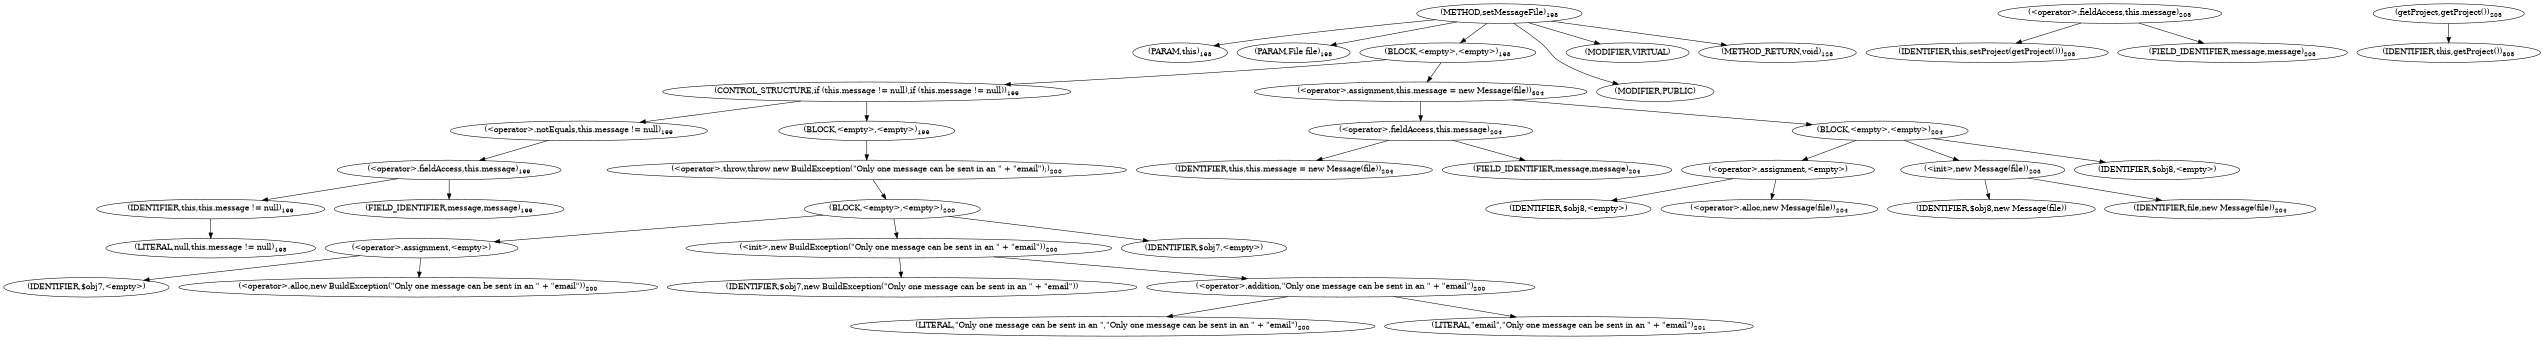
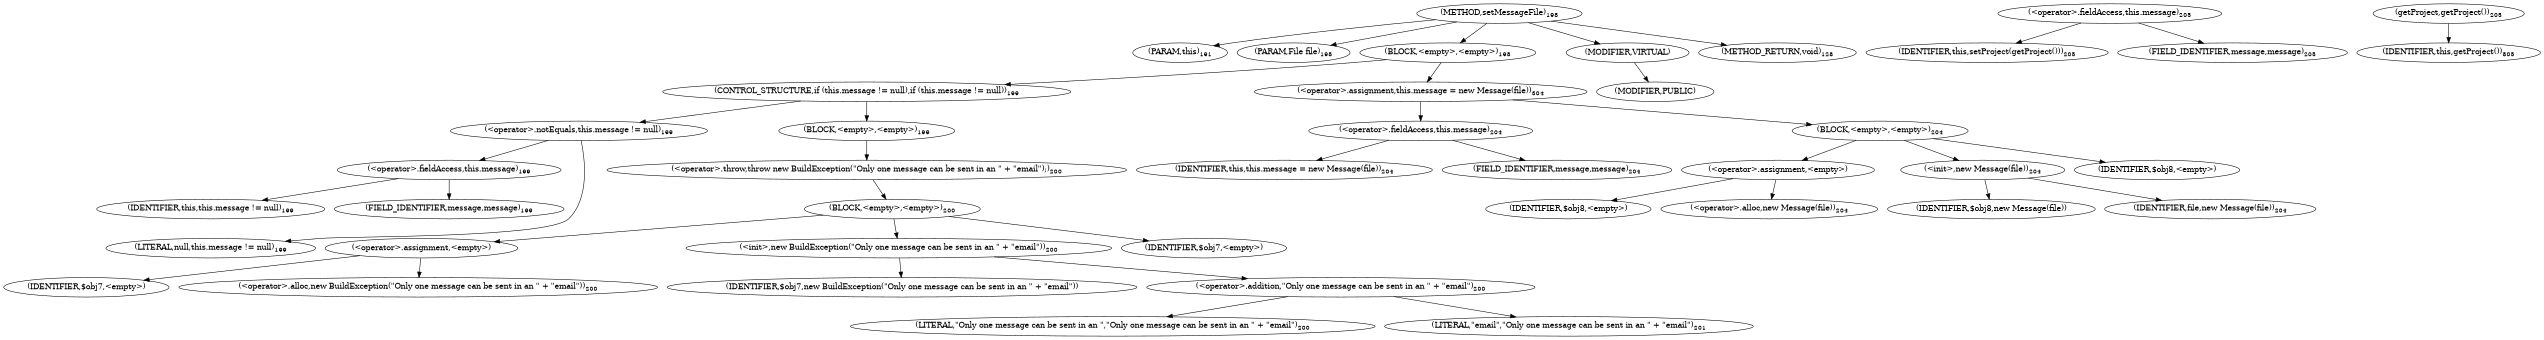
(1206, 52) -> (1206, 52)
(1559, 61) -> (1640, 70)
(2035, 169) -> (2035, 169)
(211, 226) -> (472, 234)
(281, 247) -> (281, 247)
